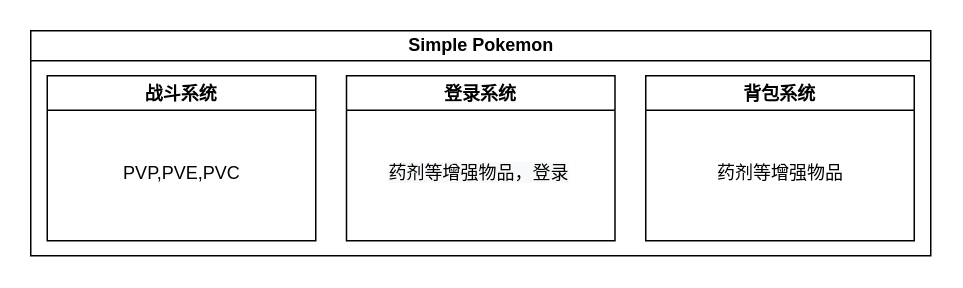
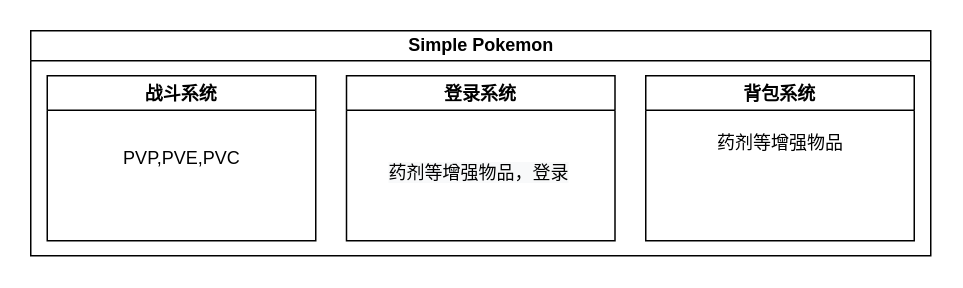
(182, 173) -> (182, 158)
(781, 173) -> (781, 143)
